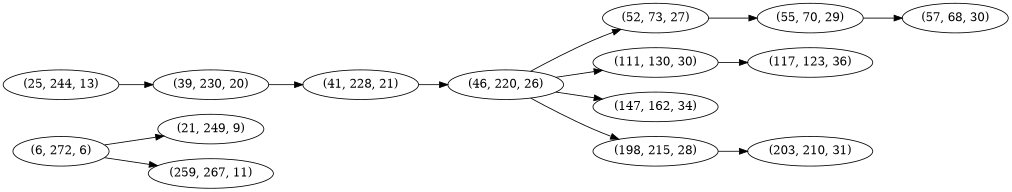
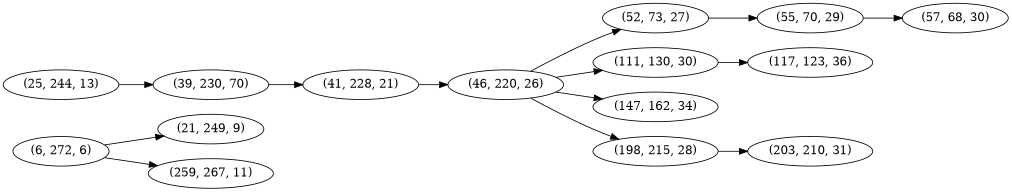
(211, 85) -> (211, 85)
